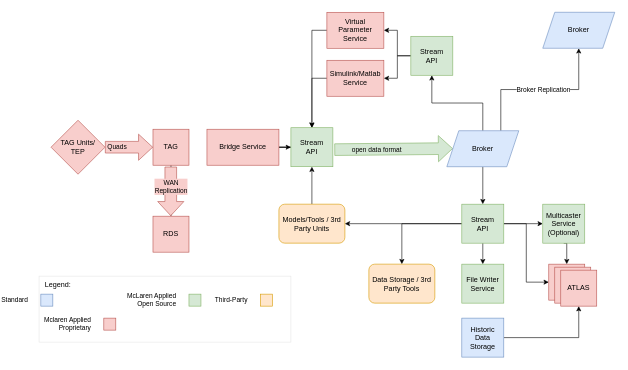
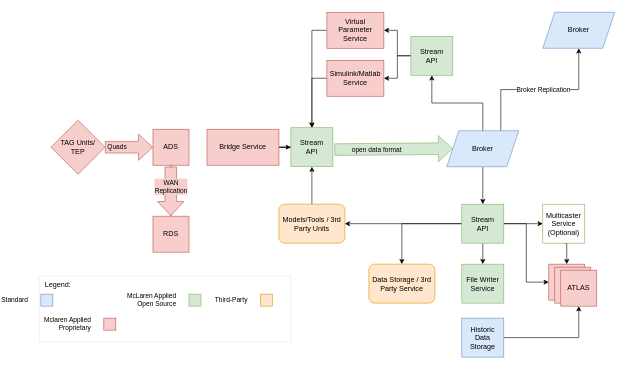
(171, 147) -> (171, 147)
(564, 224) -> (564, 224)
(402, 284) -> (402, 284)
